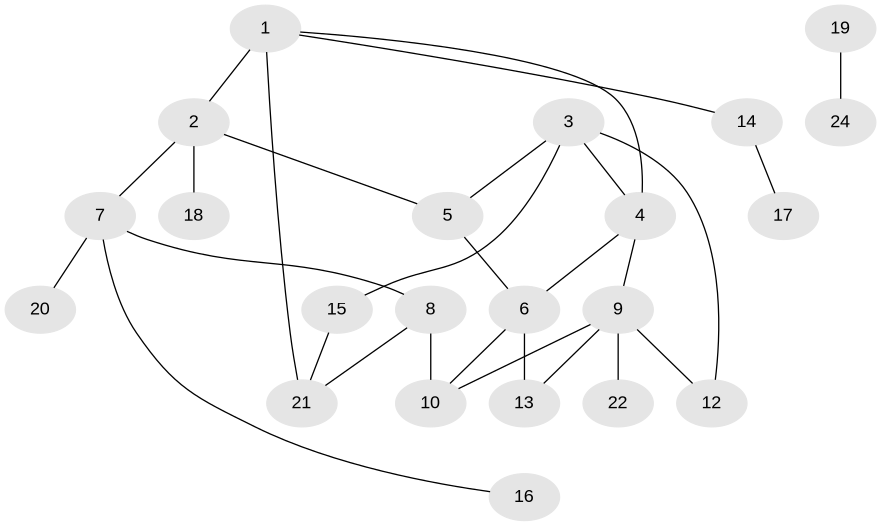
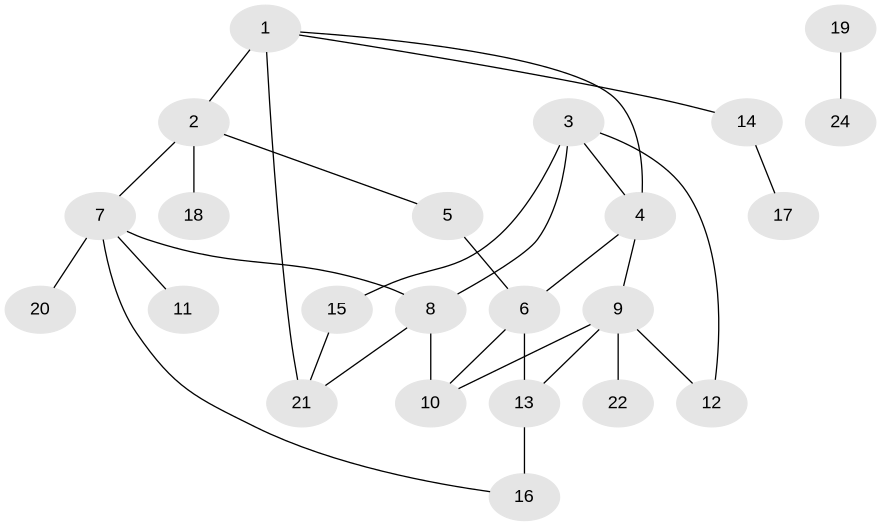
(508, 169) -> (538, 239)
none -> (183, 310)
none -> (524, 450)
